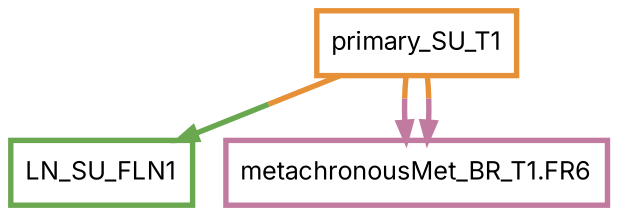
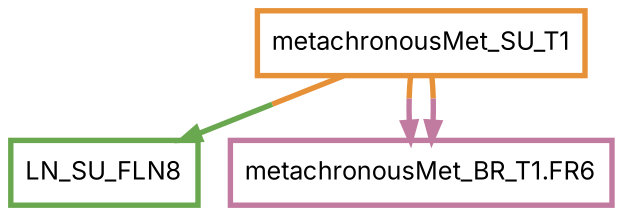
(417, 43) -> (421, 43)
(102, 173) -> (104, 173)
